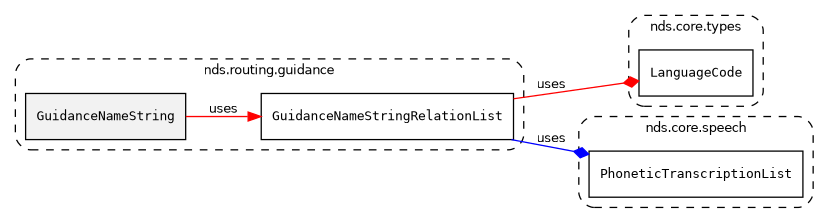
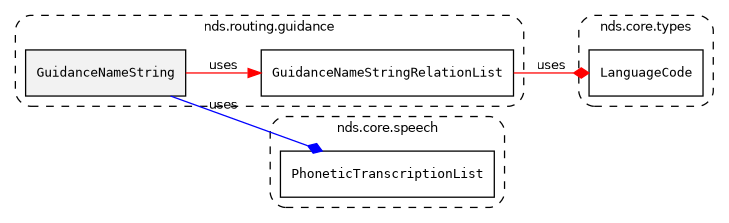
(542, 145) -> (239, 121)
